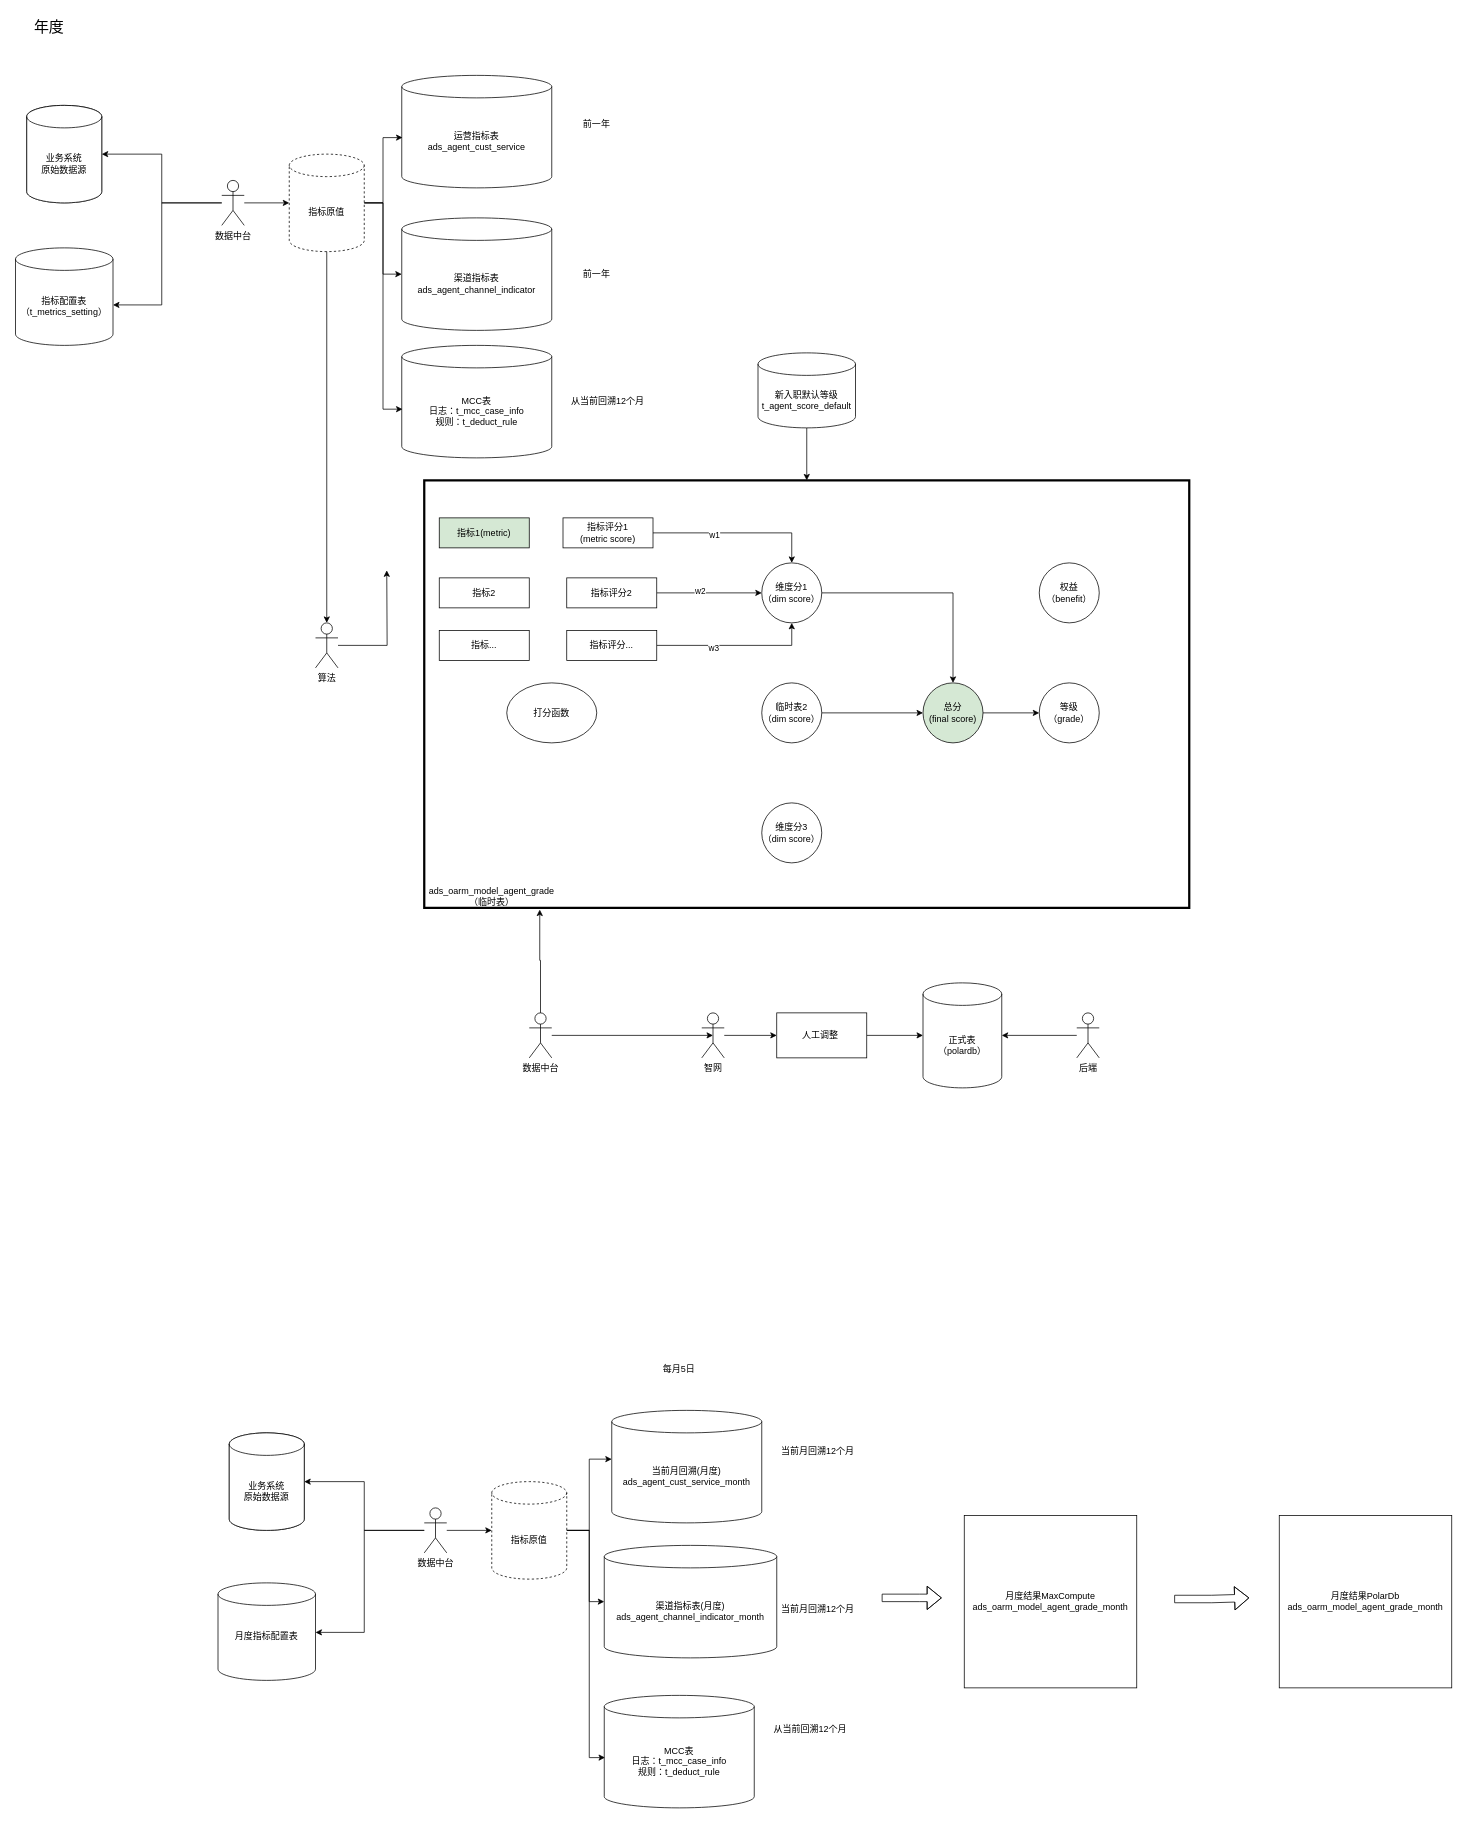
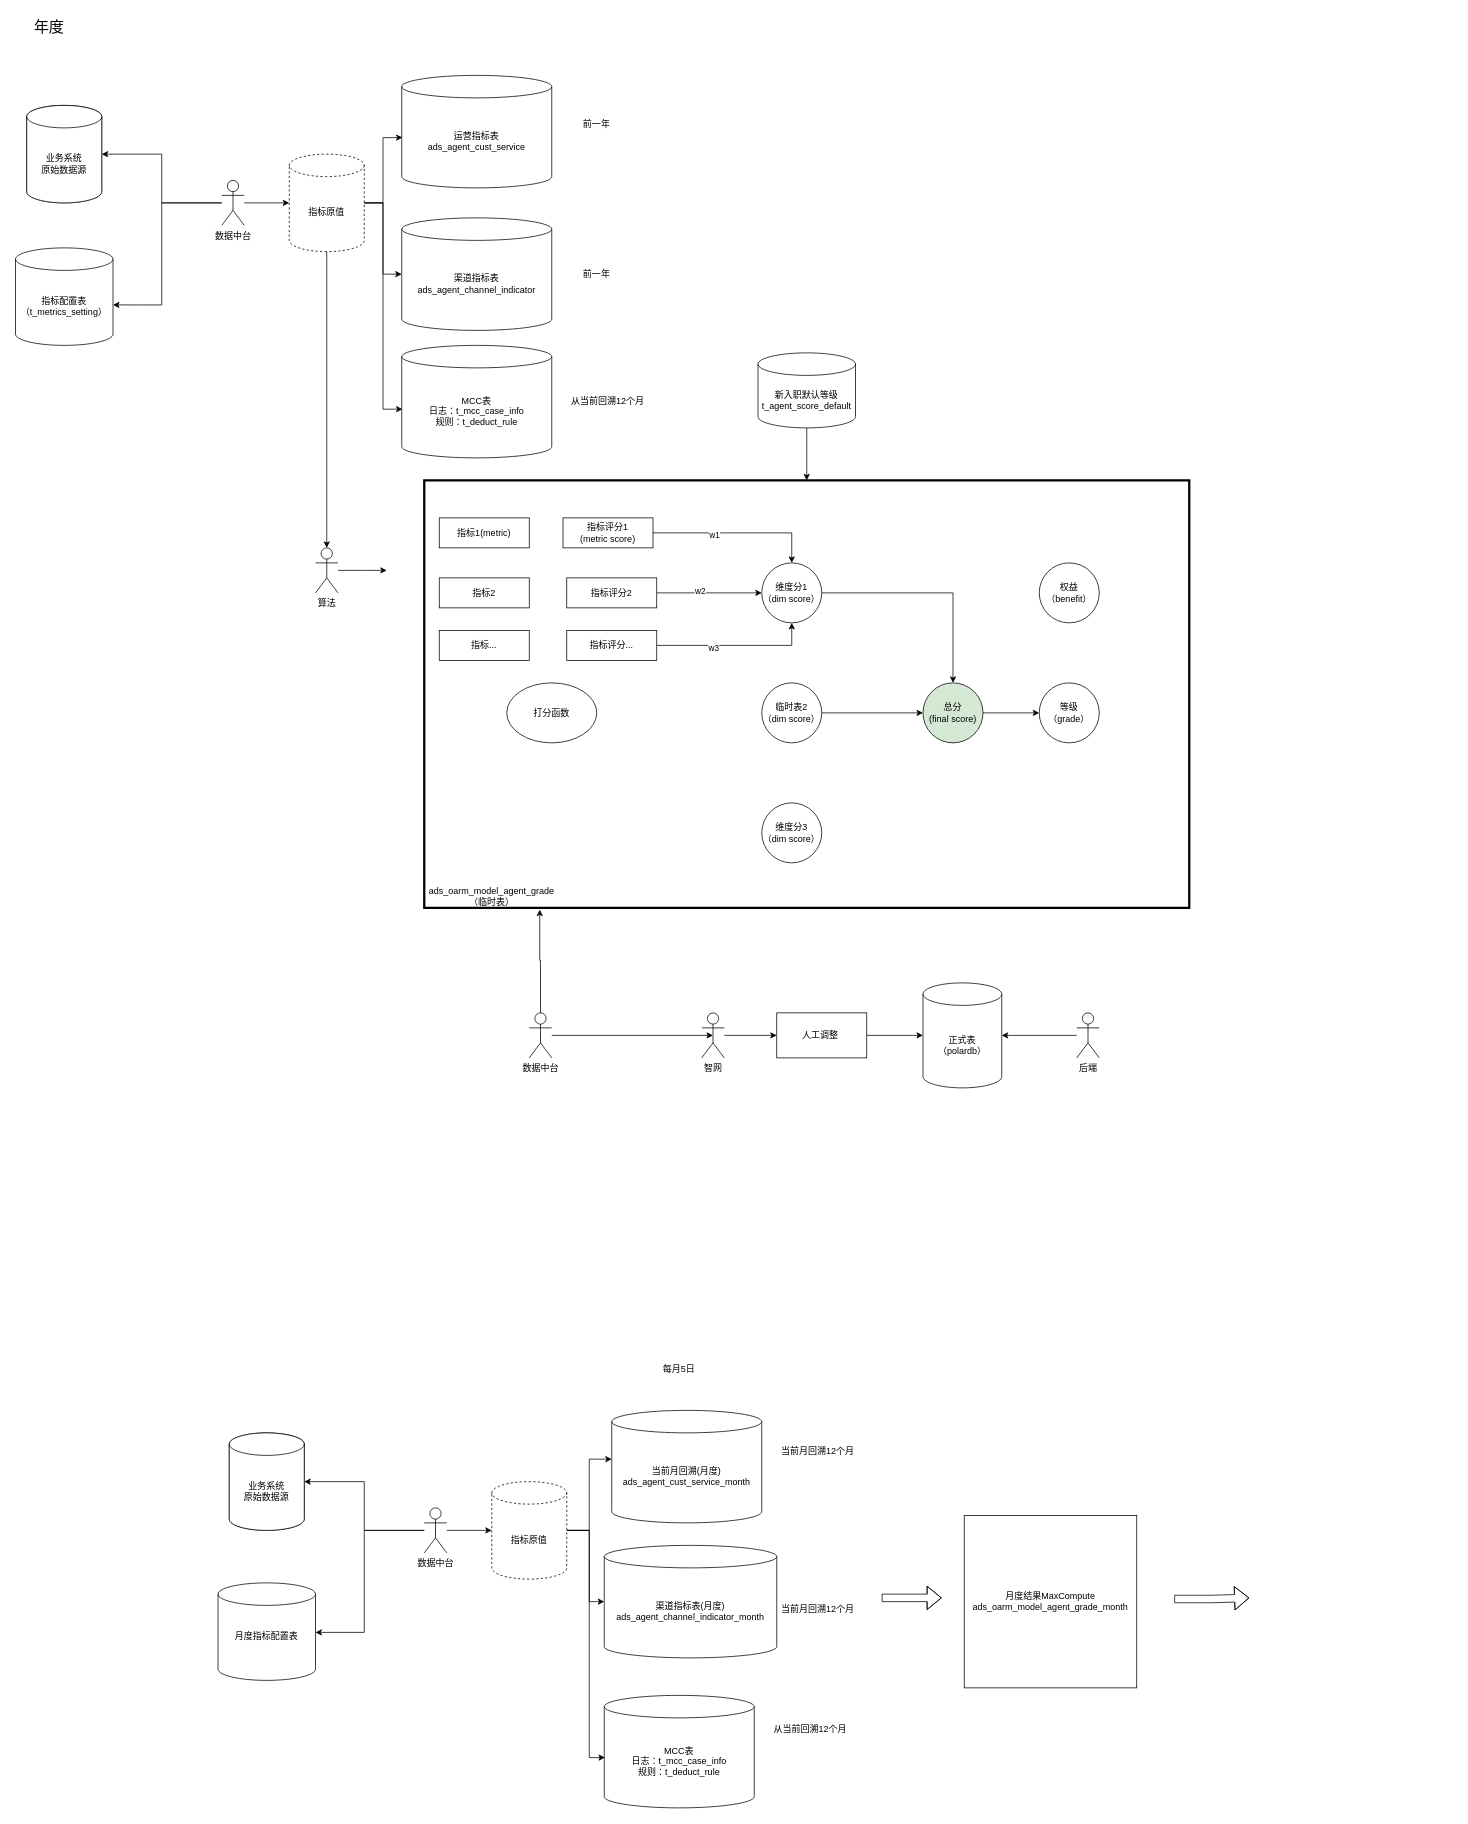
(484, 533) -> (484, 533)
(327, 645) -> (327, 570)
(1365, 1602) -> none
